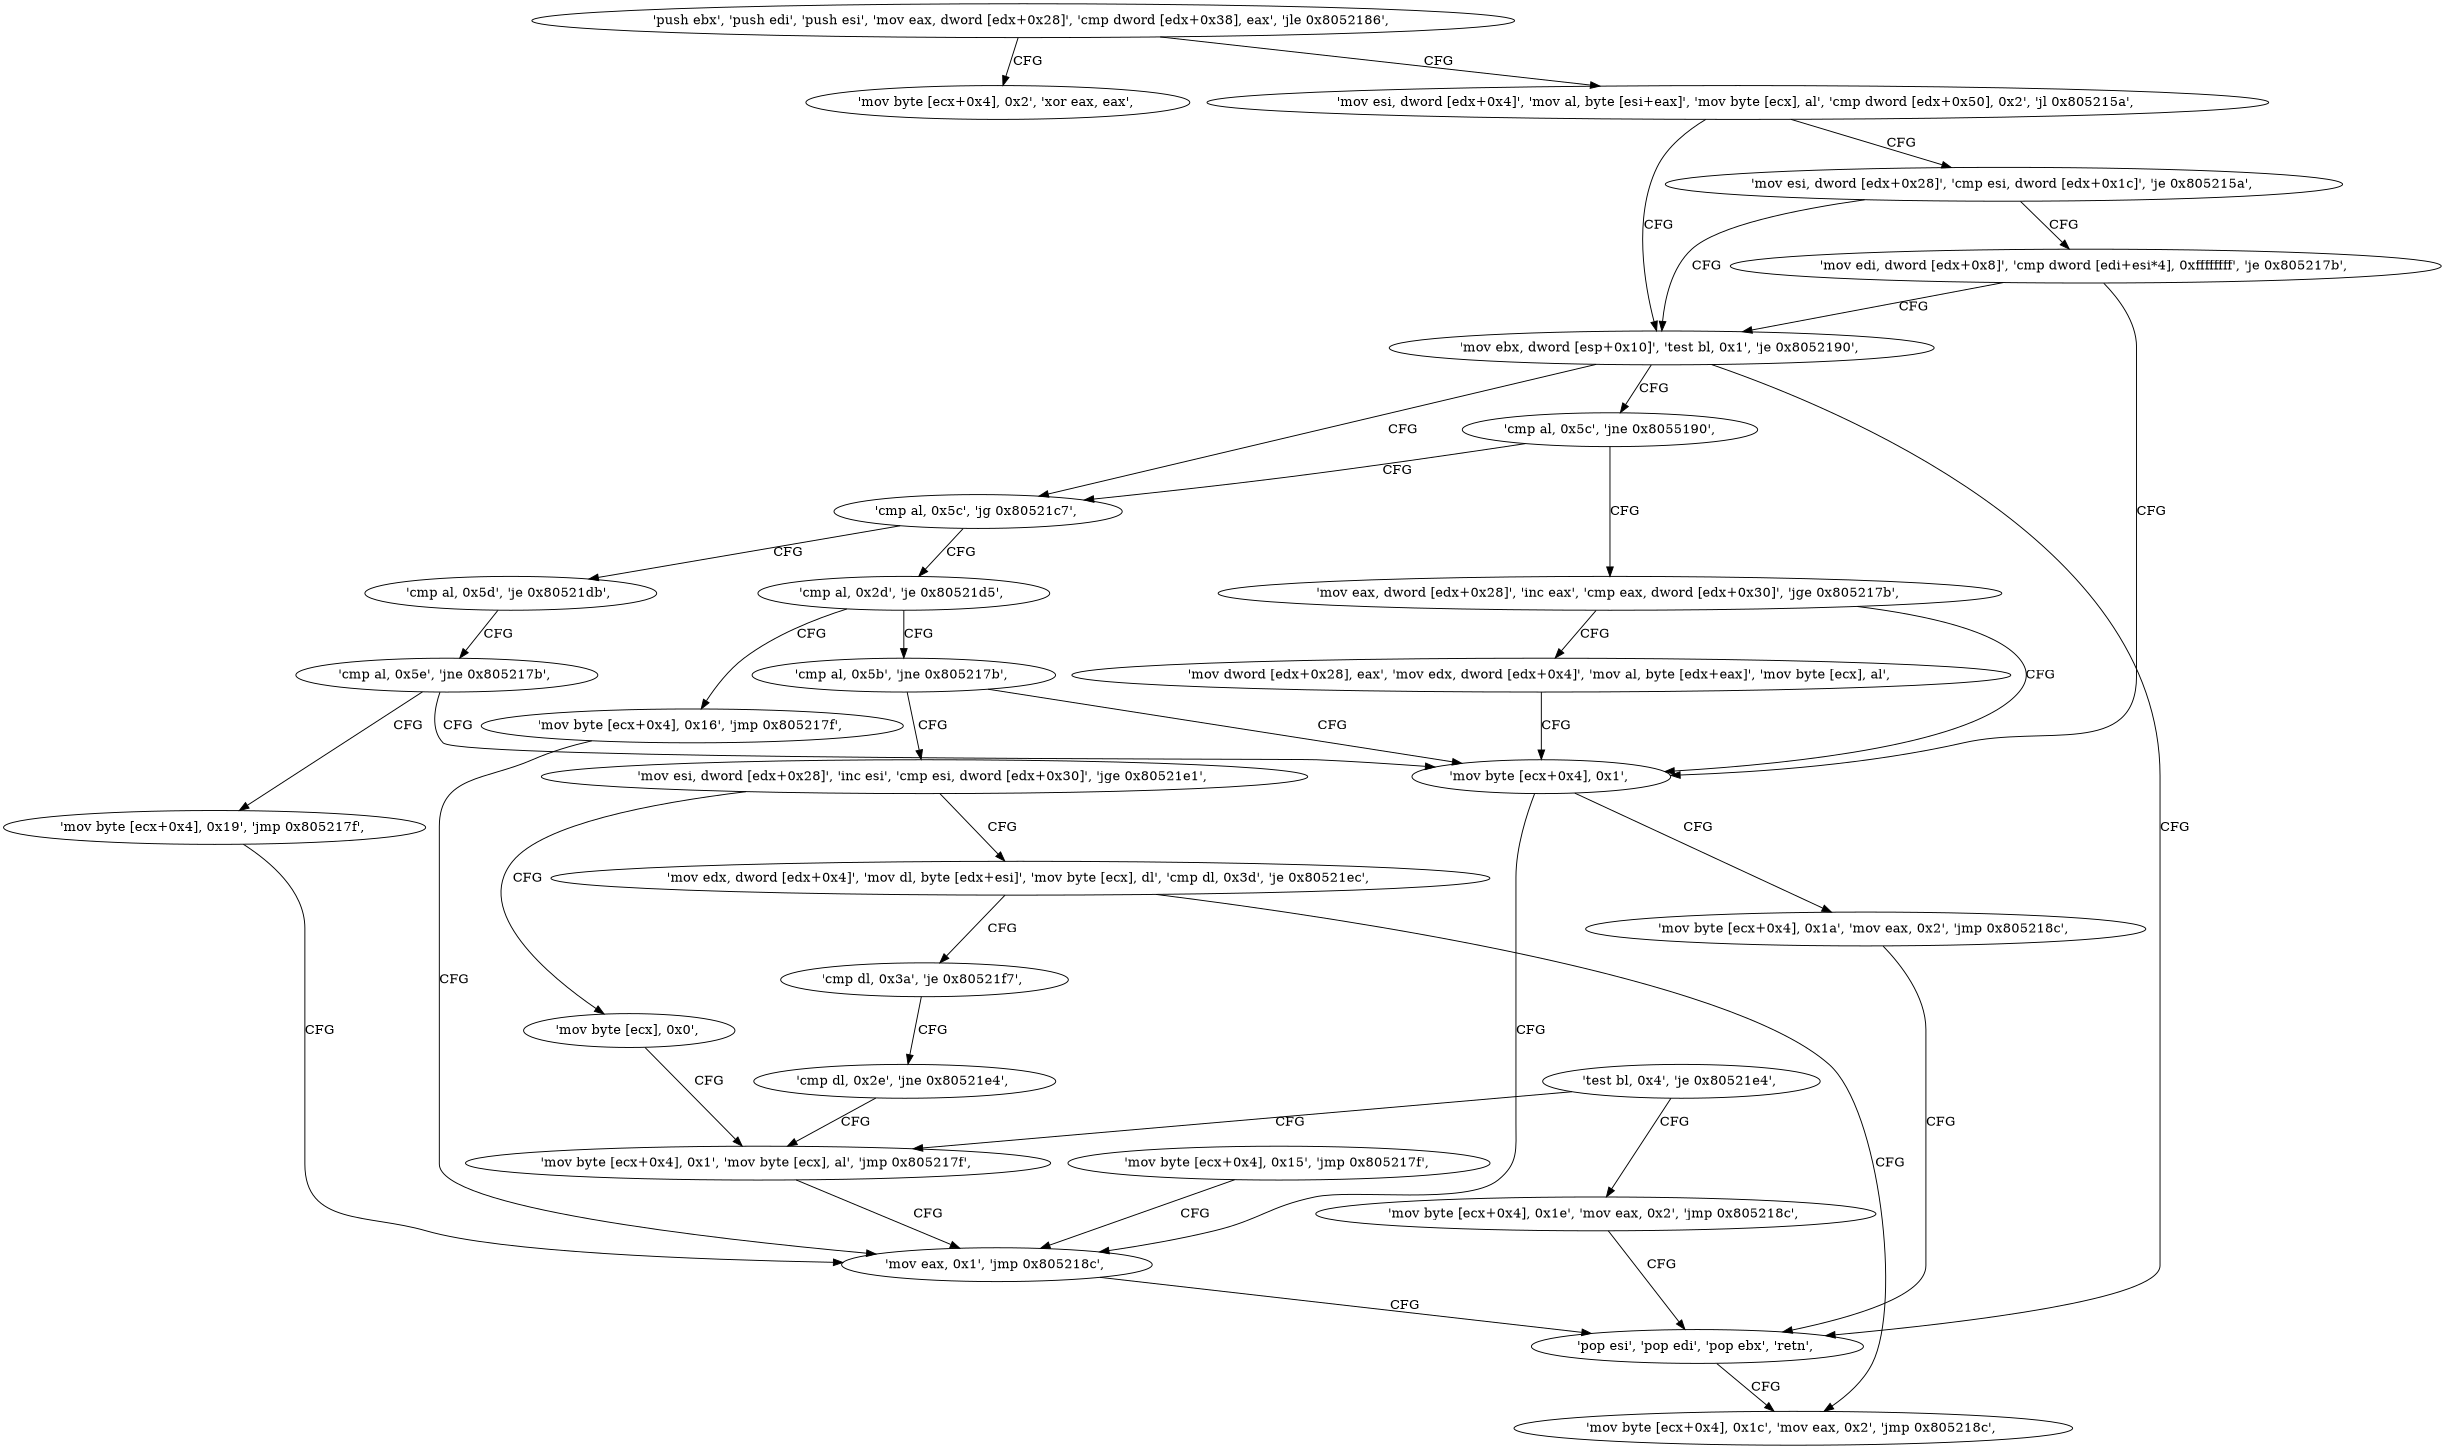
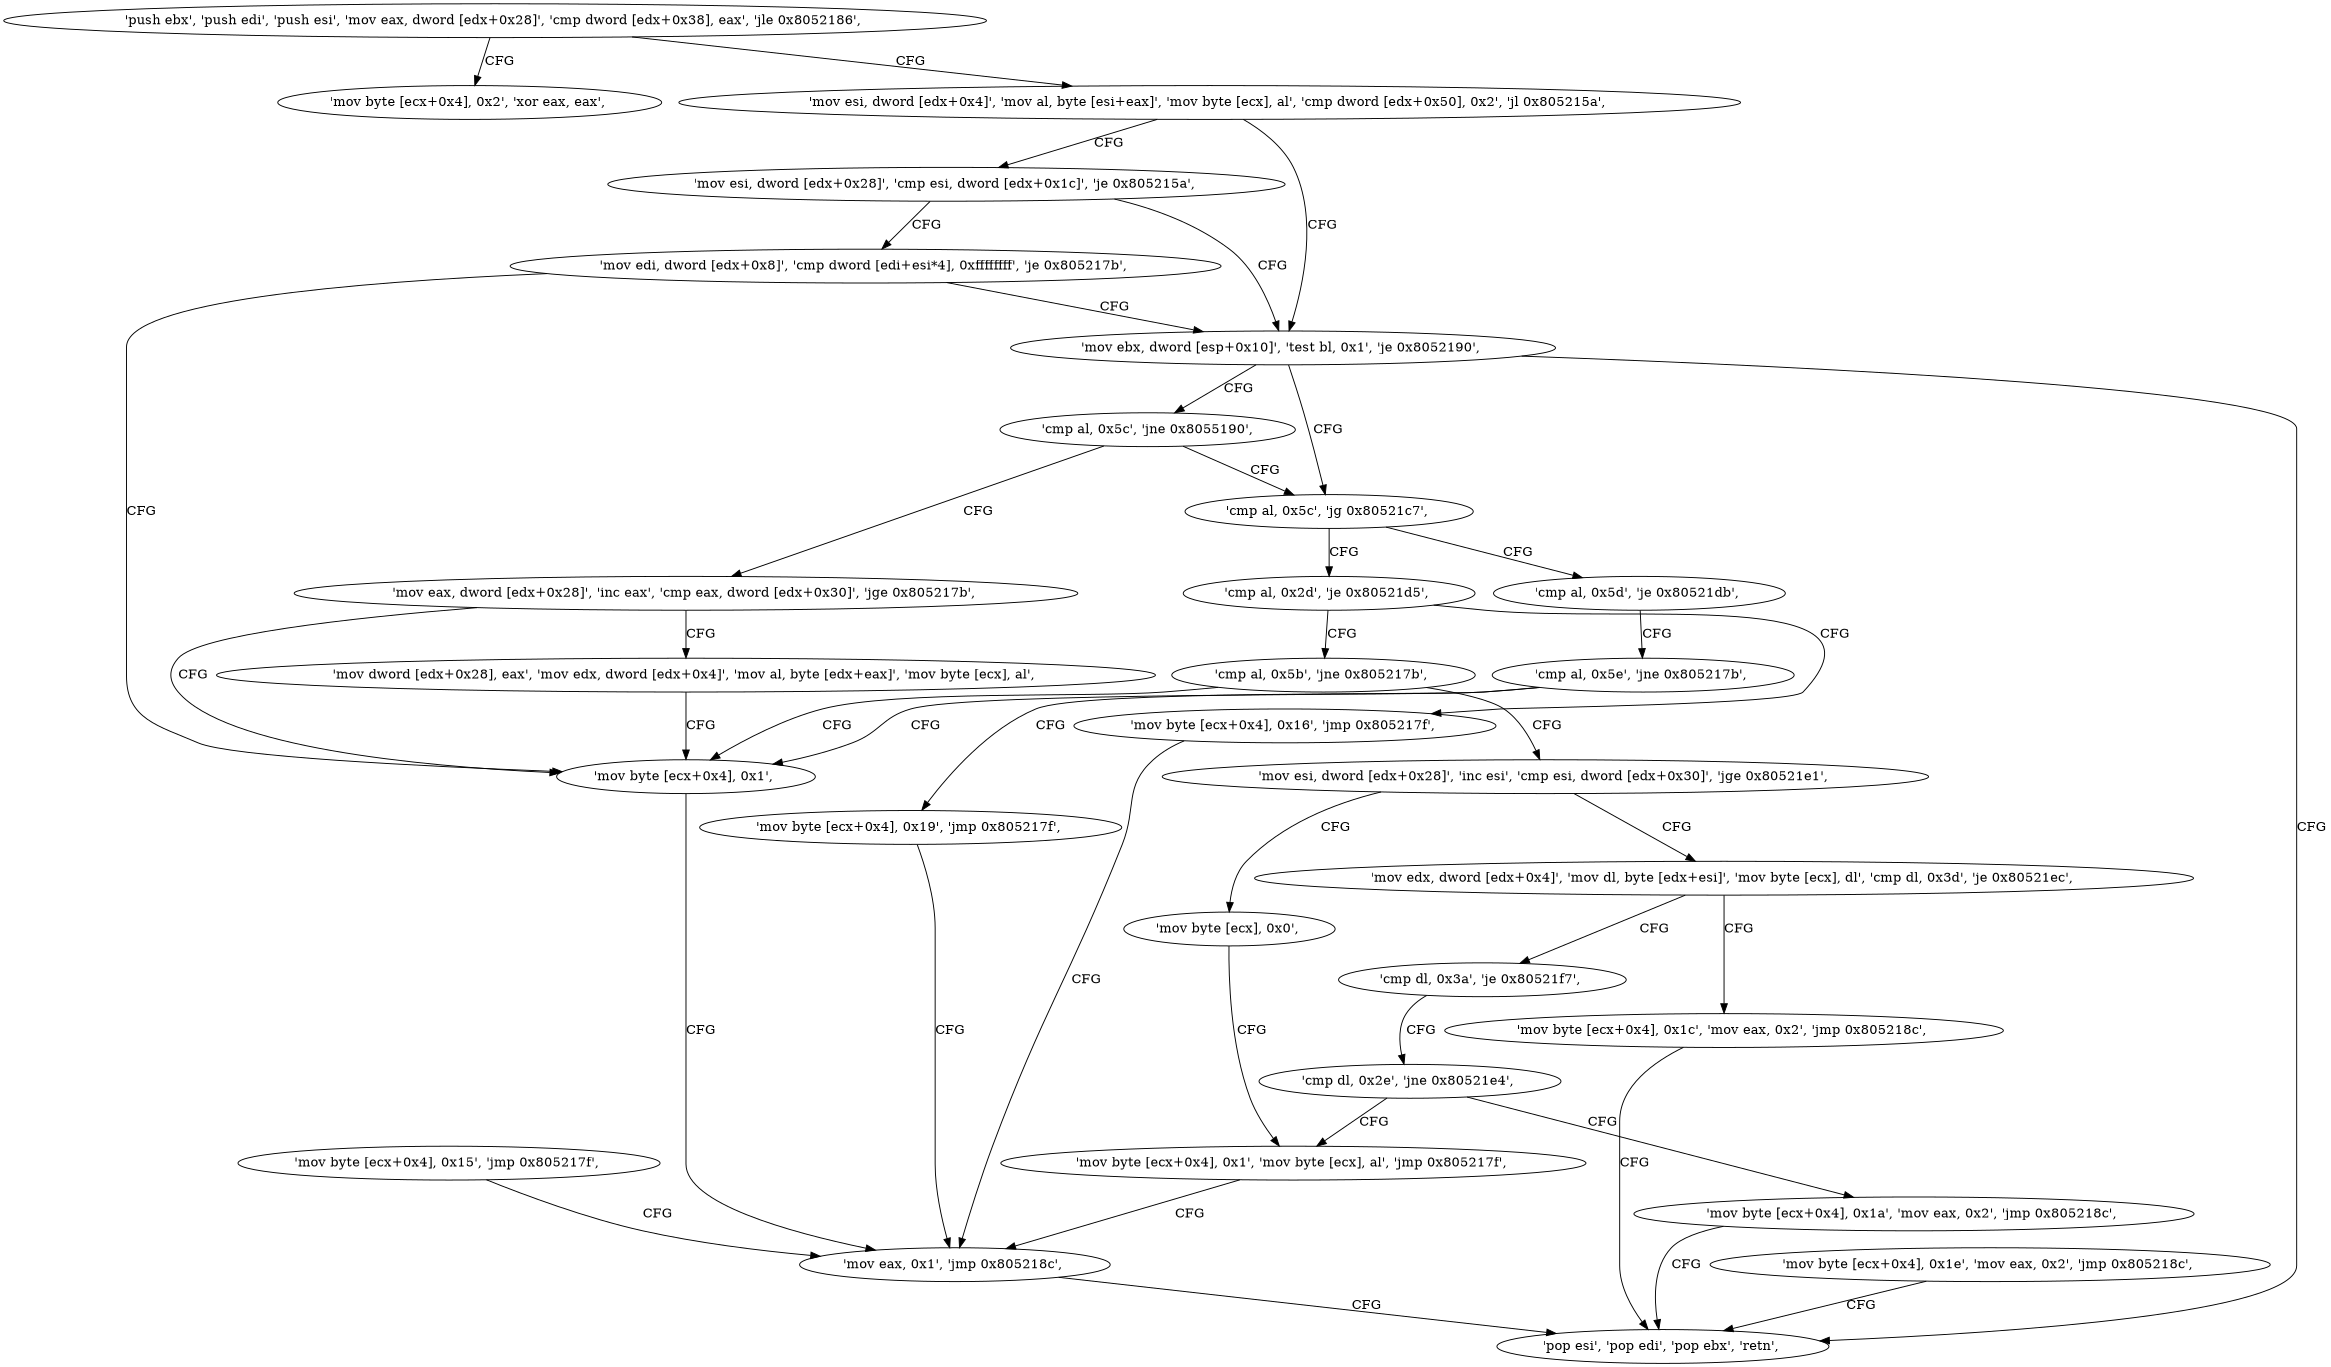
(1699, 851) -> (1656, 1146)
(1681, 1081) -> none
(1742, 1384) -> (1620, 1173)
